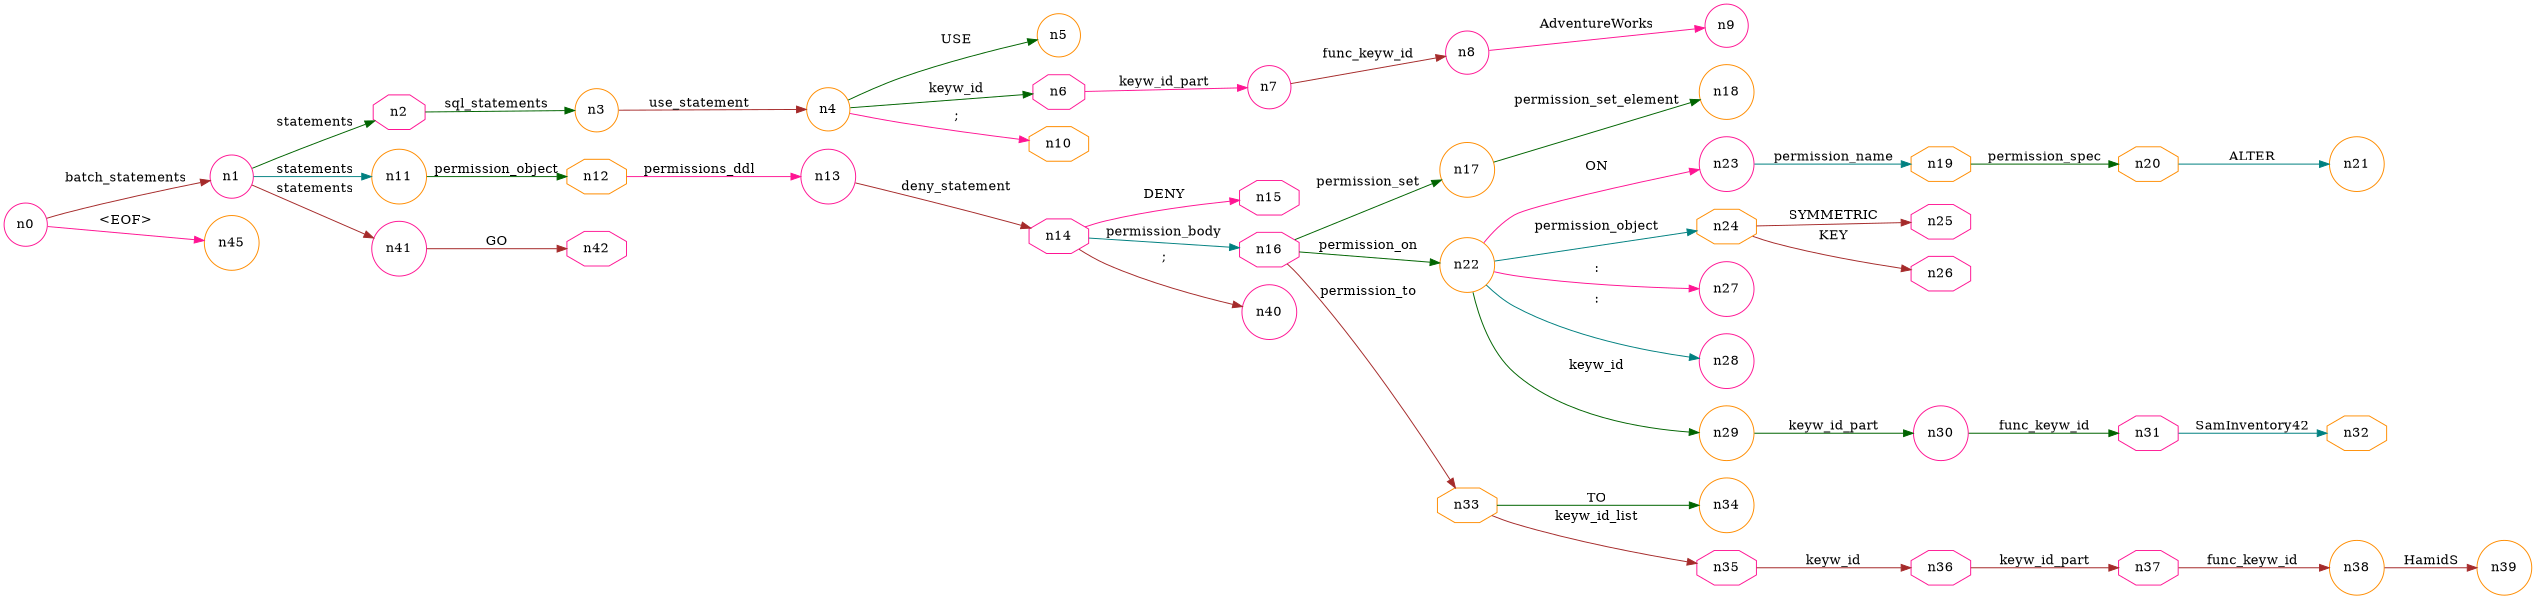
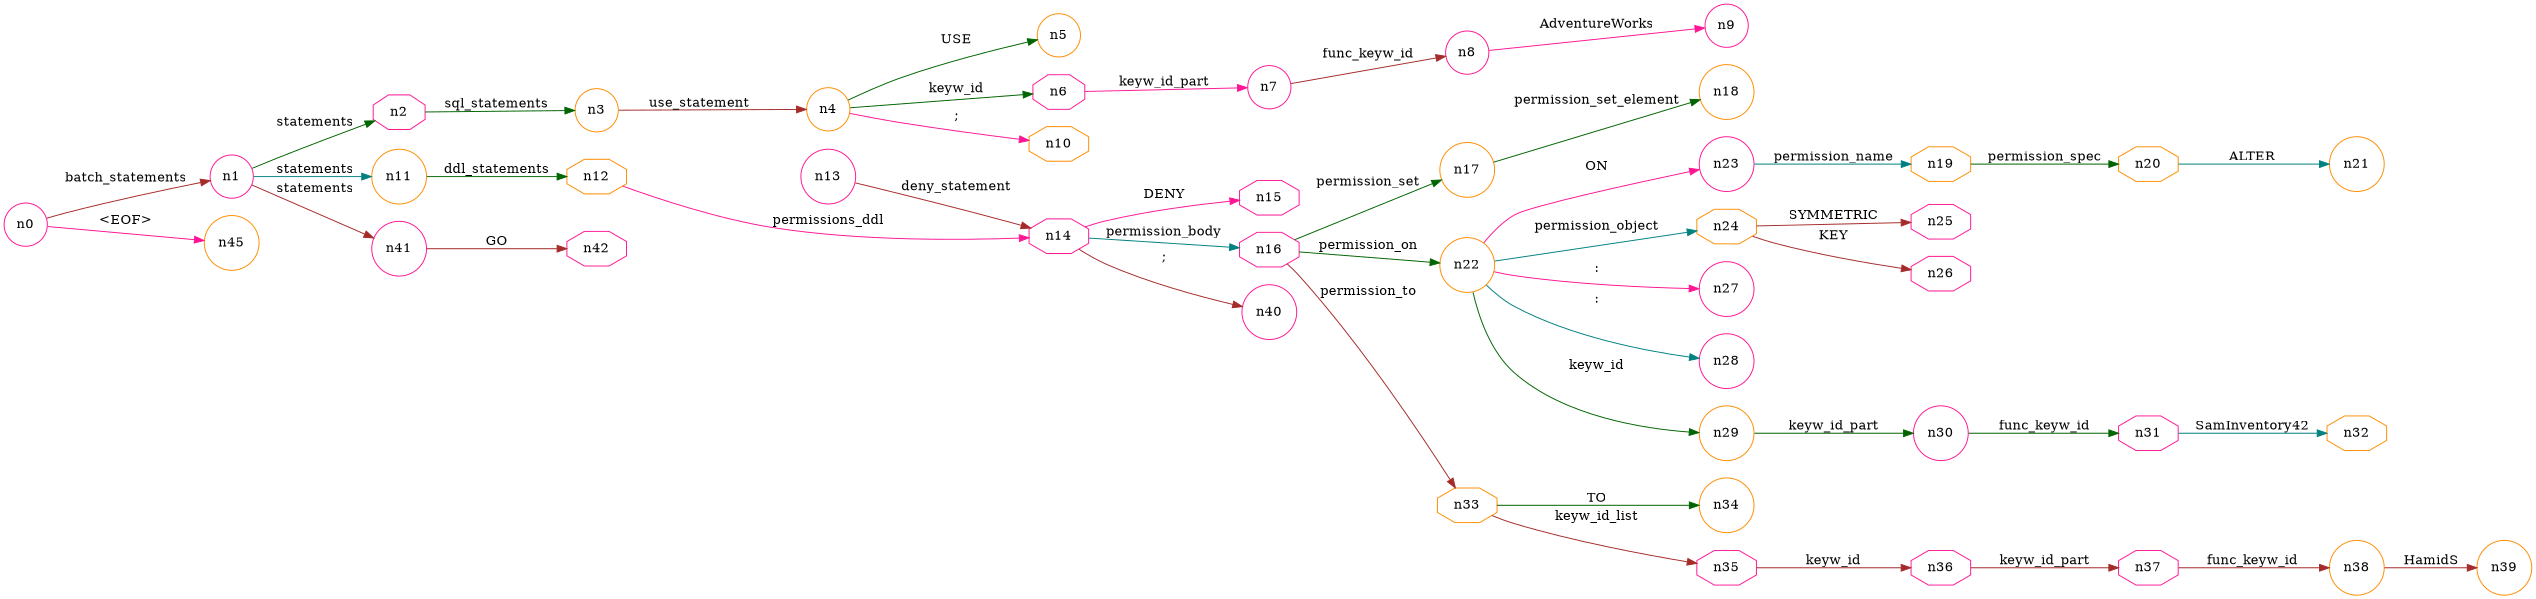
(497, 169) -> (497, 169)
(709, 177) -> (818, 233)
